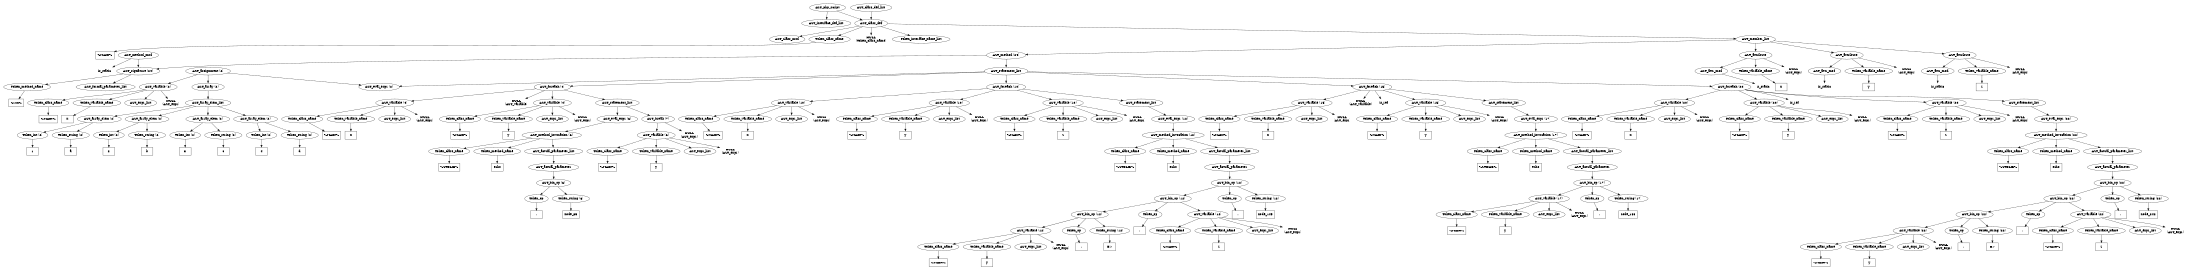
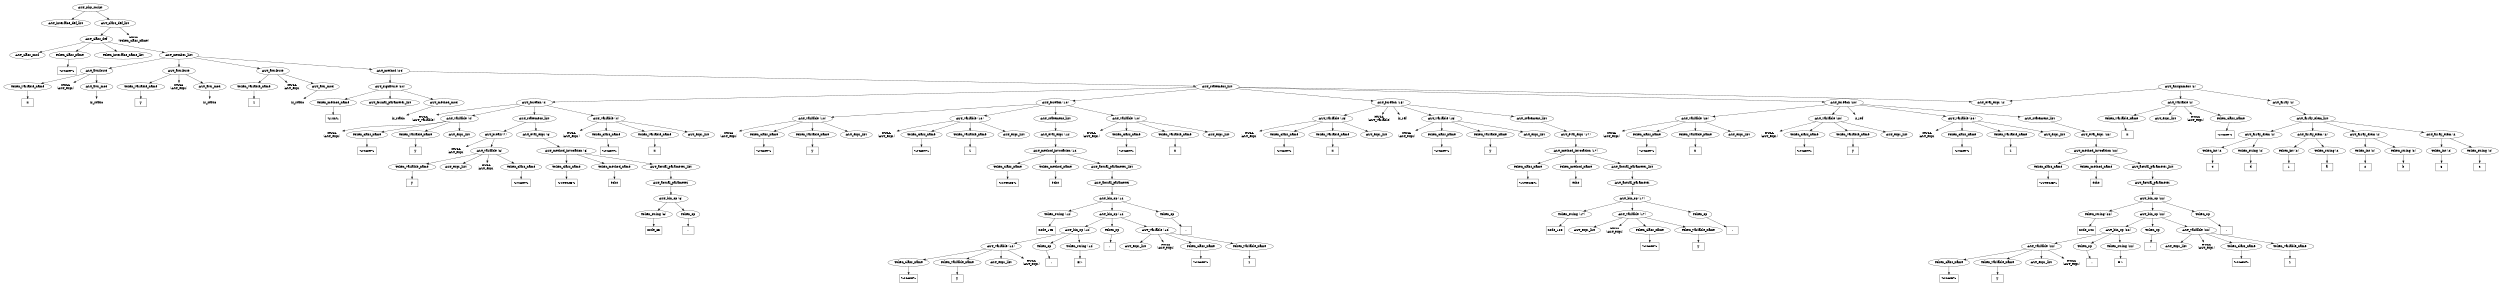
(848, 15) -> (102, 15)
(871, 30) -> (123, 30)
(138, 62) -> (416, 94)
